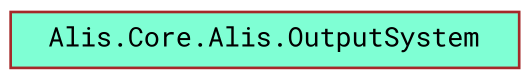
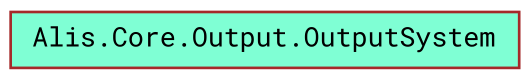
(265, 40) -> (265, 40)
